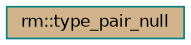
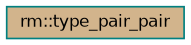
(95, 23) -> (95, 23)
